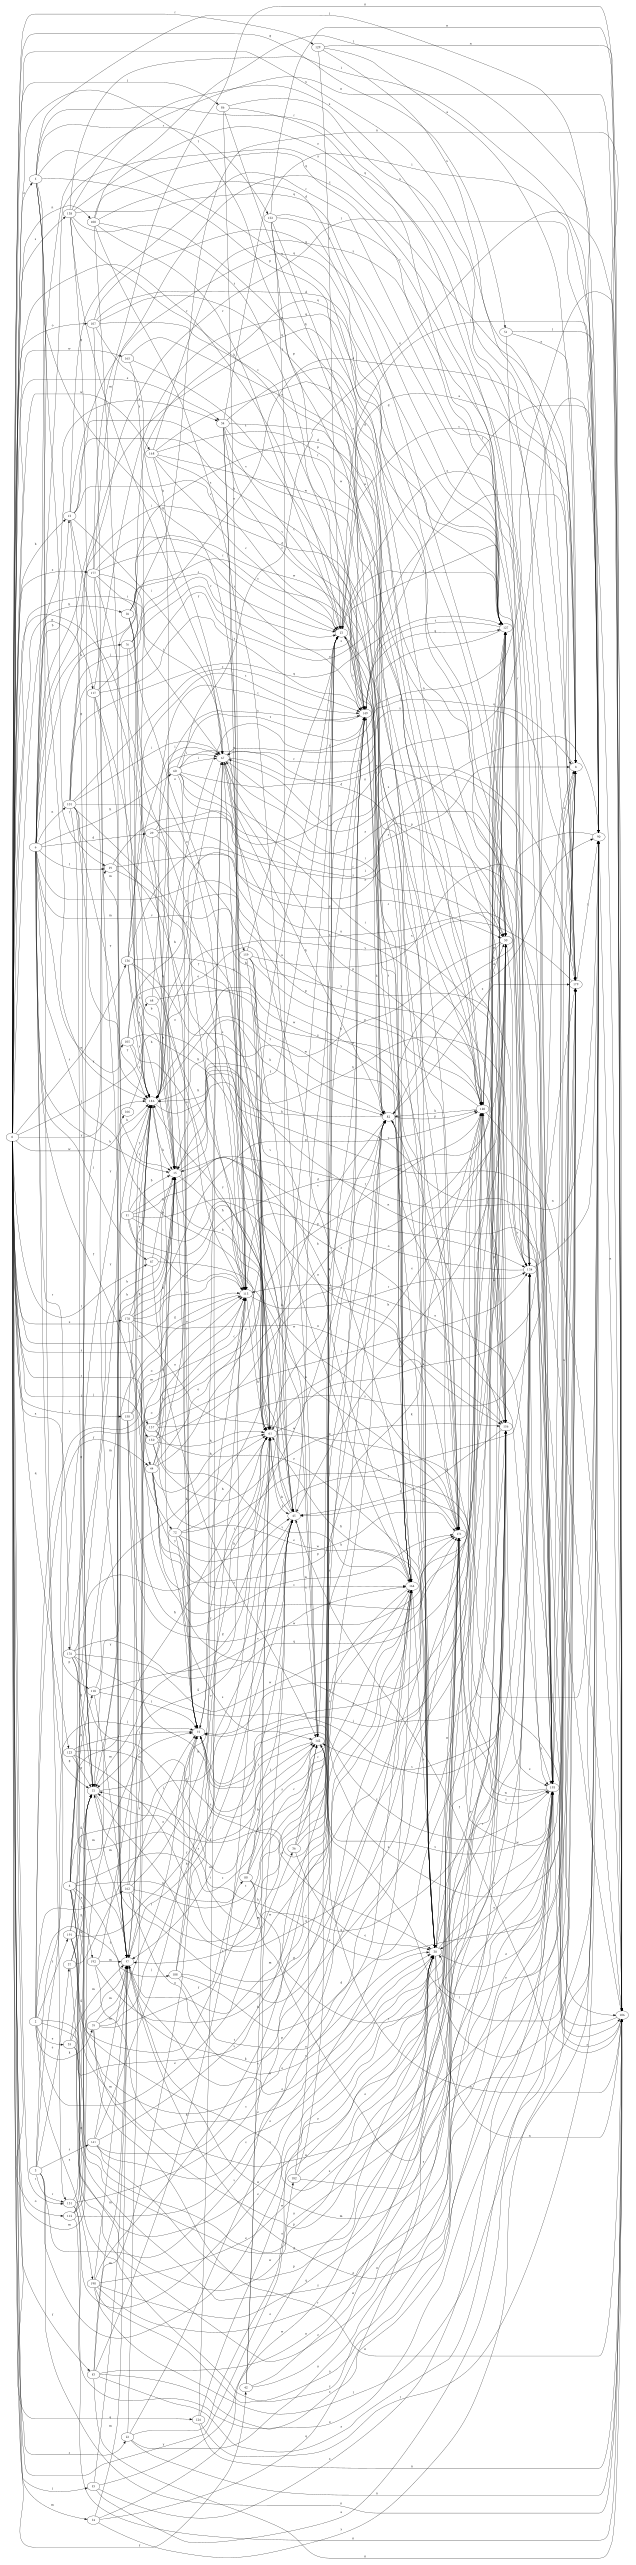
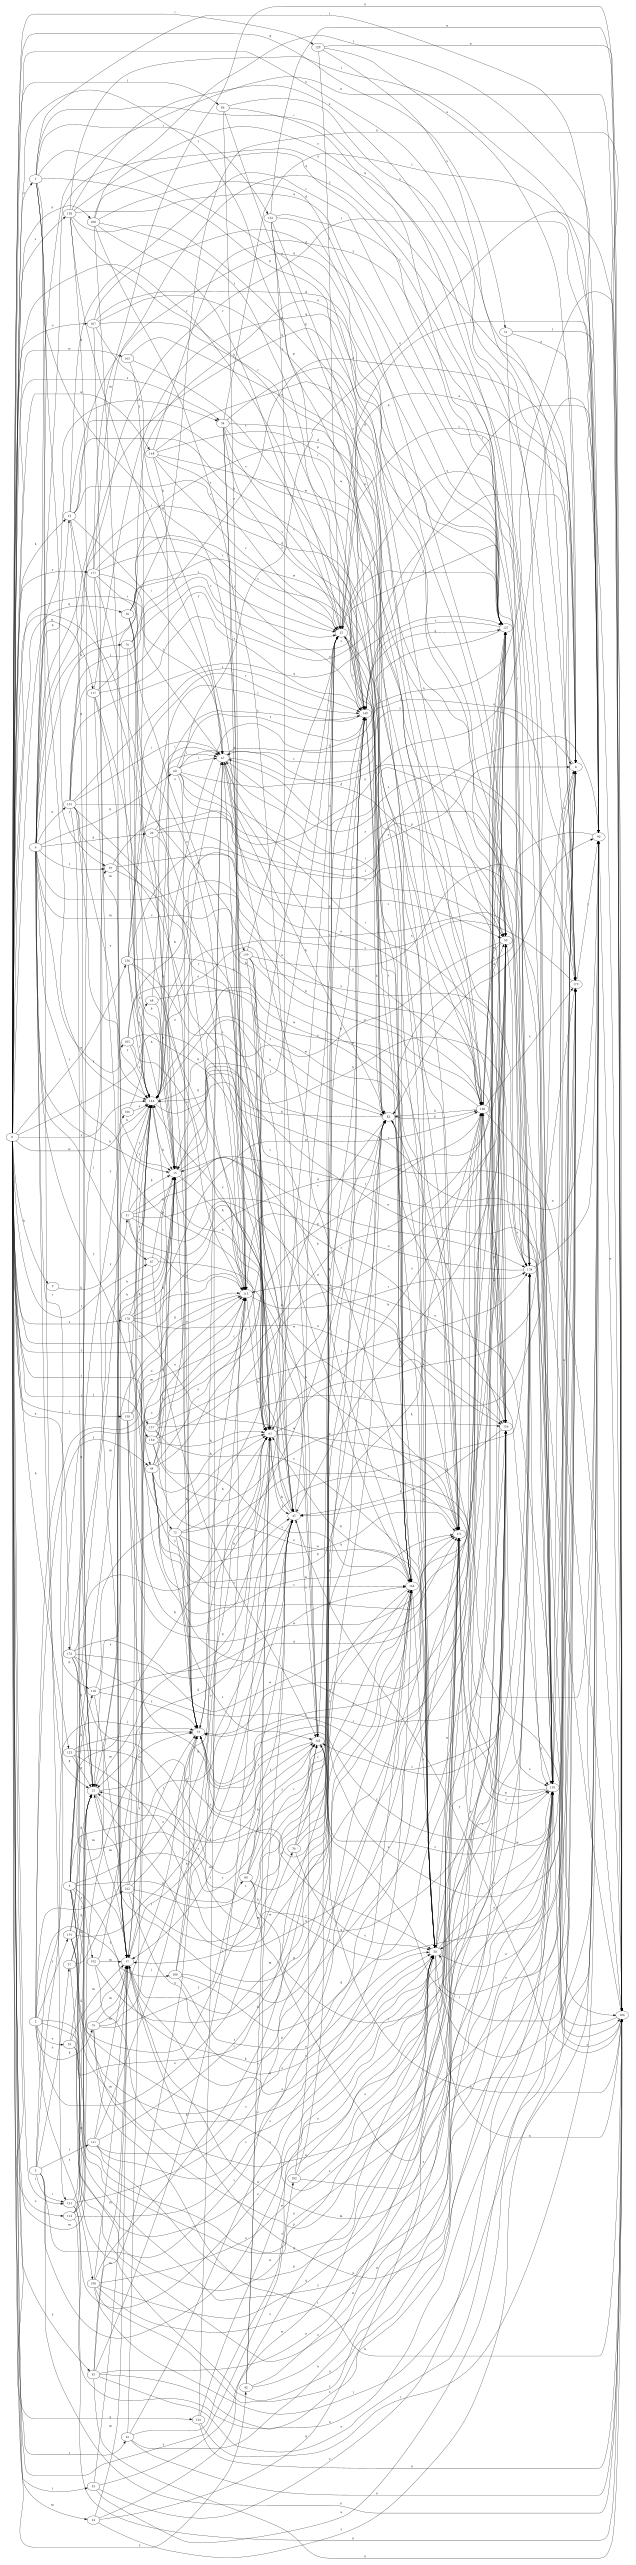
(463, 1026) -> (529, 1048)
none -> (140, 1109)
none -> (53, 1287)
